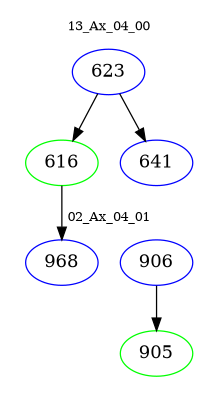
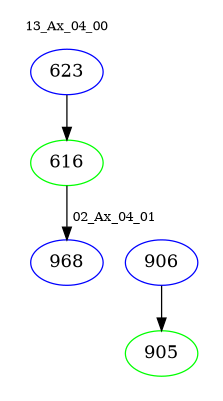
(157, 163) -> none
